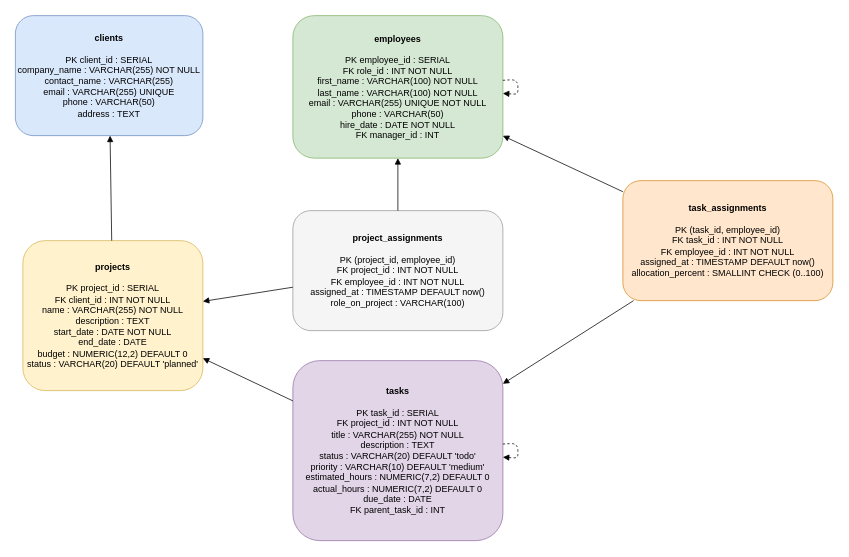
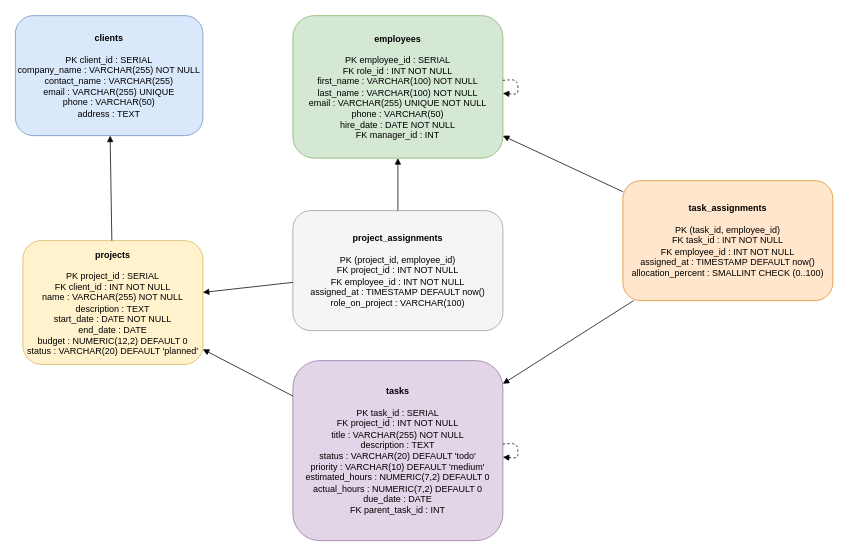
(113, 315) -> (113, 302)
